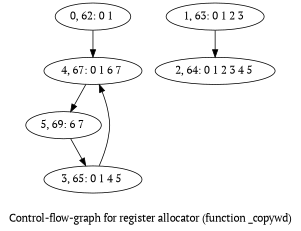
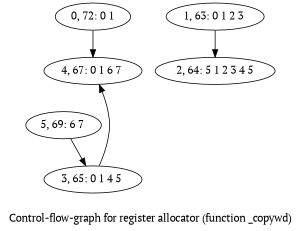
(93, 17) -> (93, 17)
(215, 71) -> (215, 71)
(80, 95) -> none
